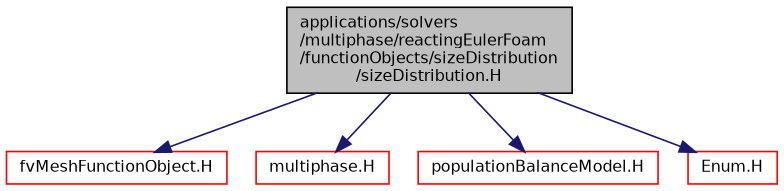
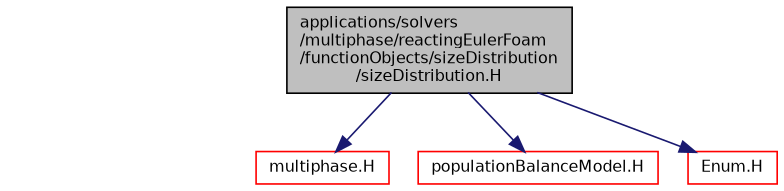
(117, 168) -> none
